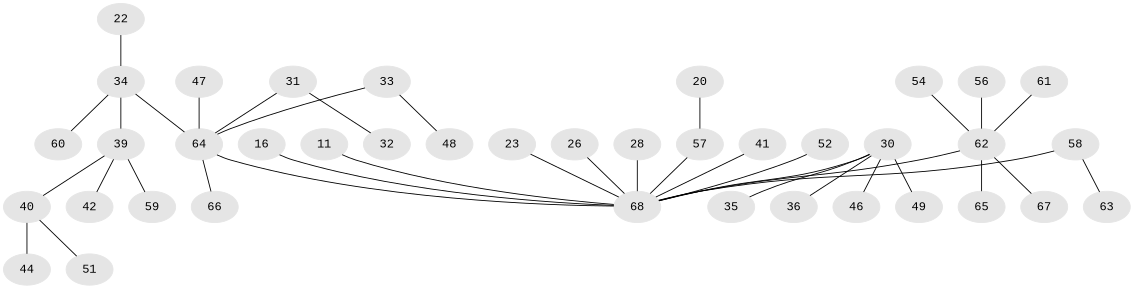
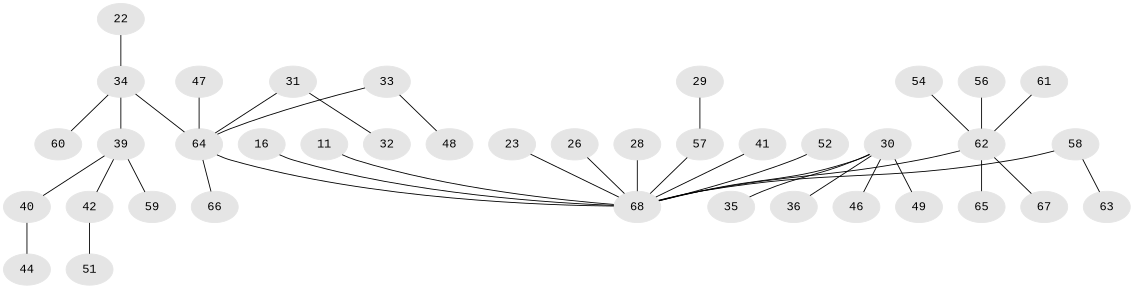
(700, 82) -> (700, 82)
(58, 238) -> (90, 238)
